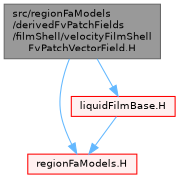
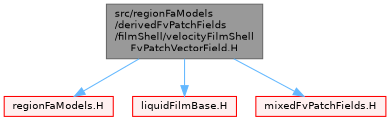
none -> (321, 106)
(106, 131) -> none
